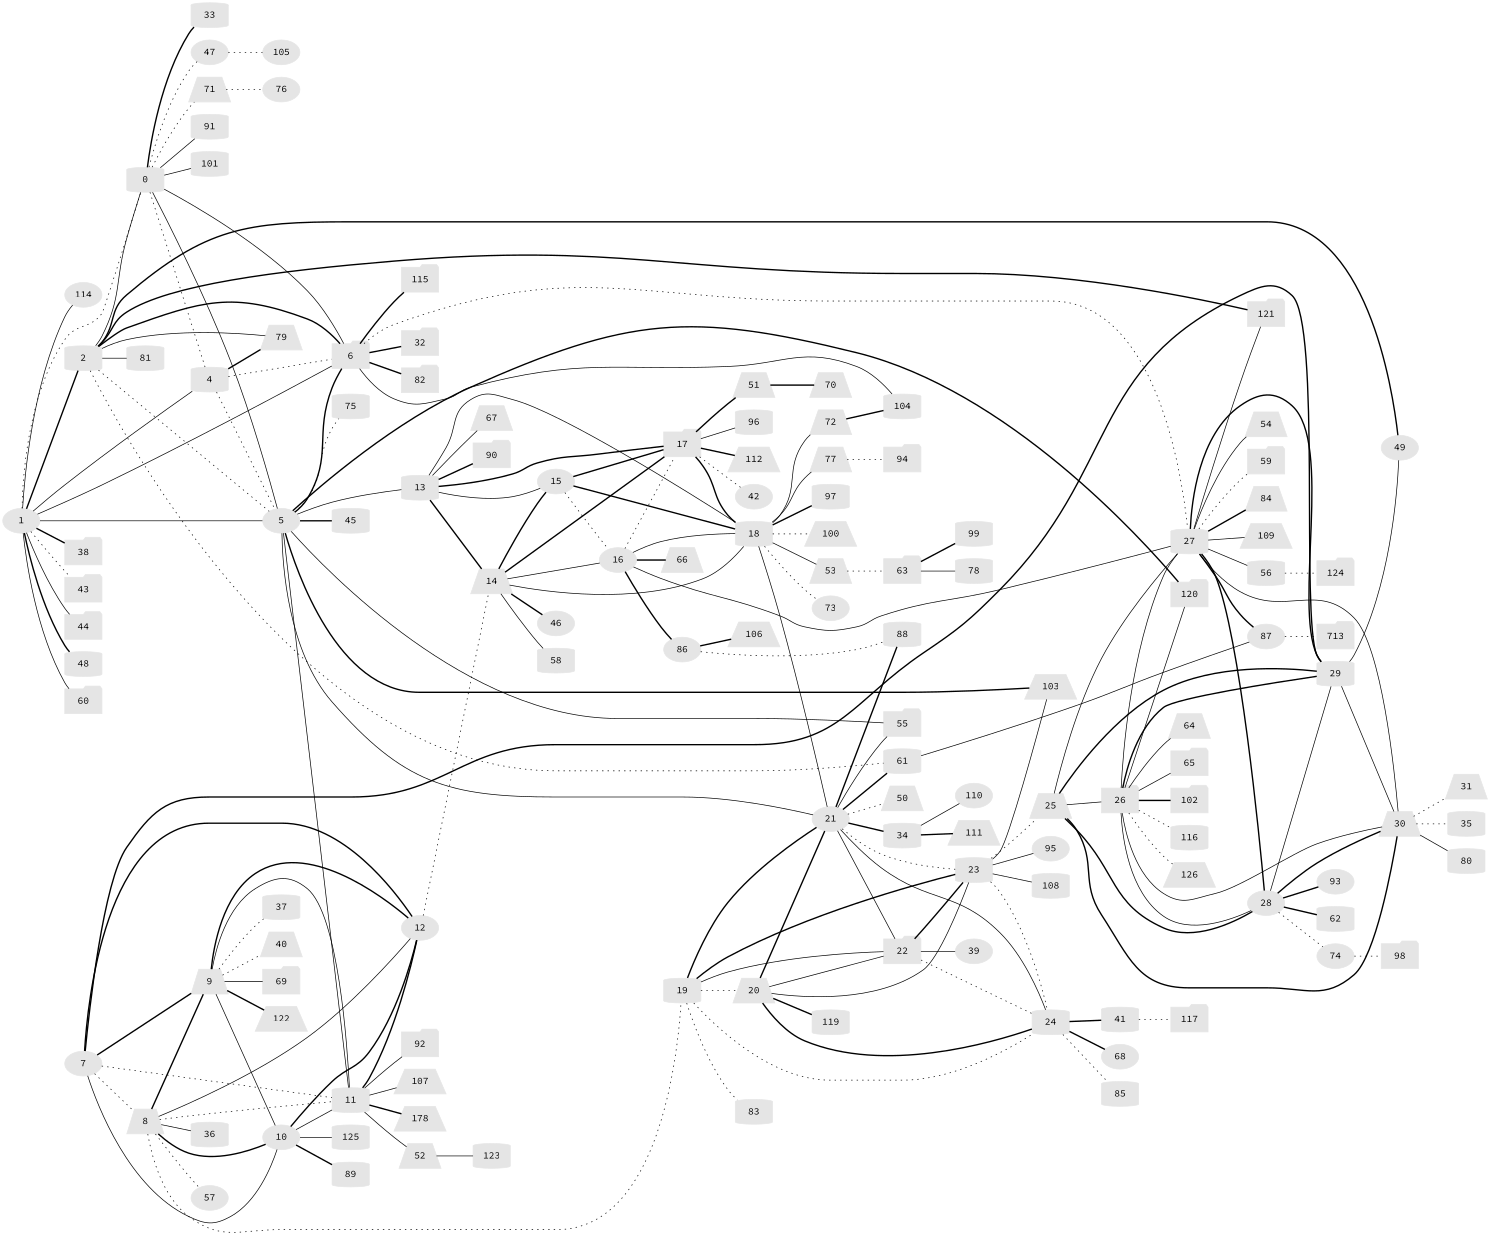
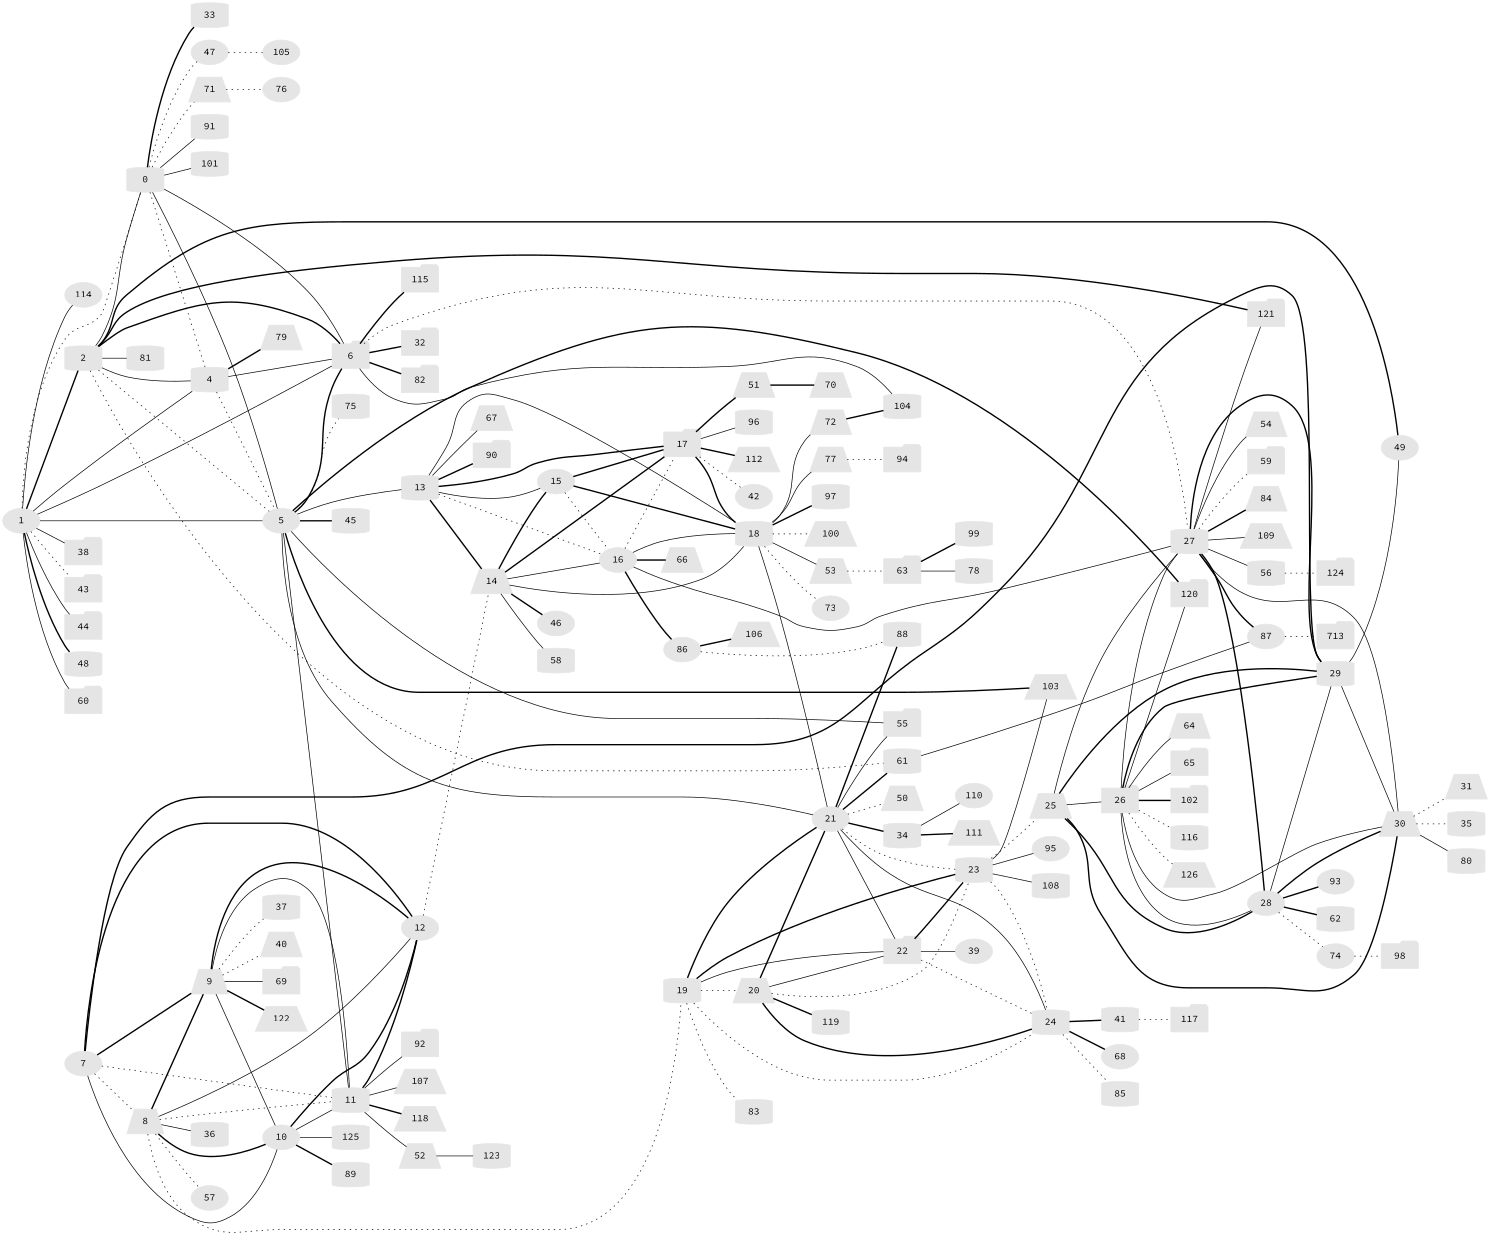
(183, 333) -> (145, 380)
(280, 368) -> (280, 368)
none -> (516, 523)
(51, 536) -> (51, 536)
(898, 983) -> (898, 983)
(420, 1119) -> (420, 1119)
